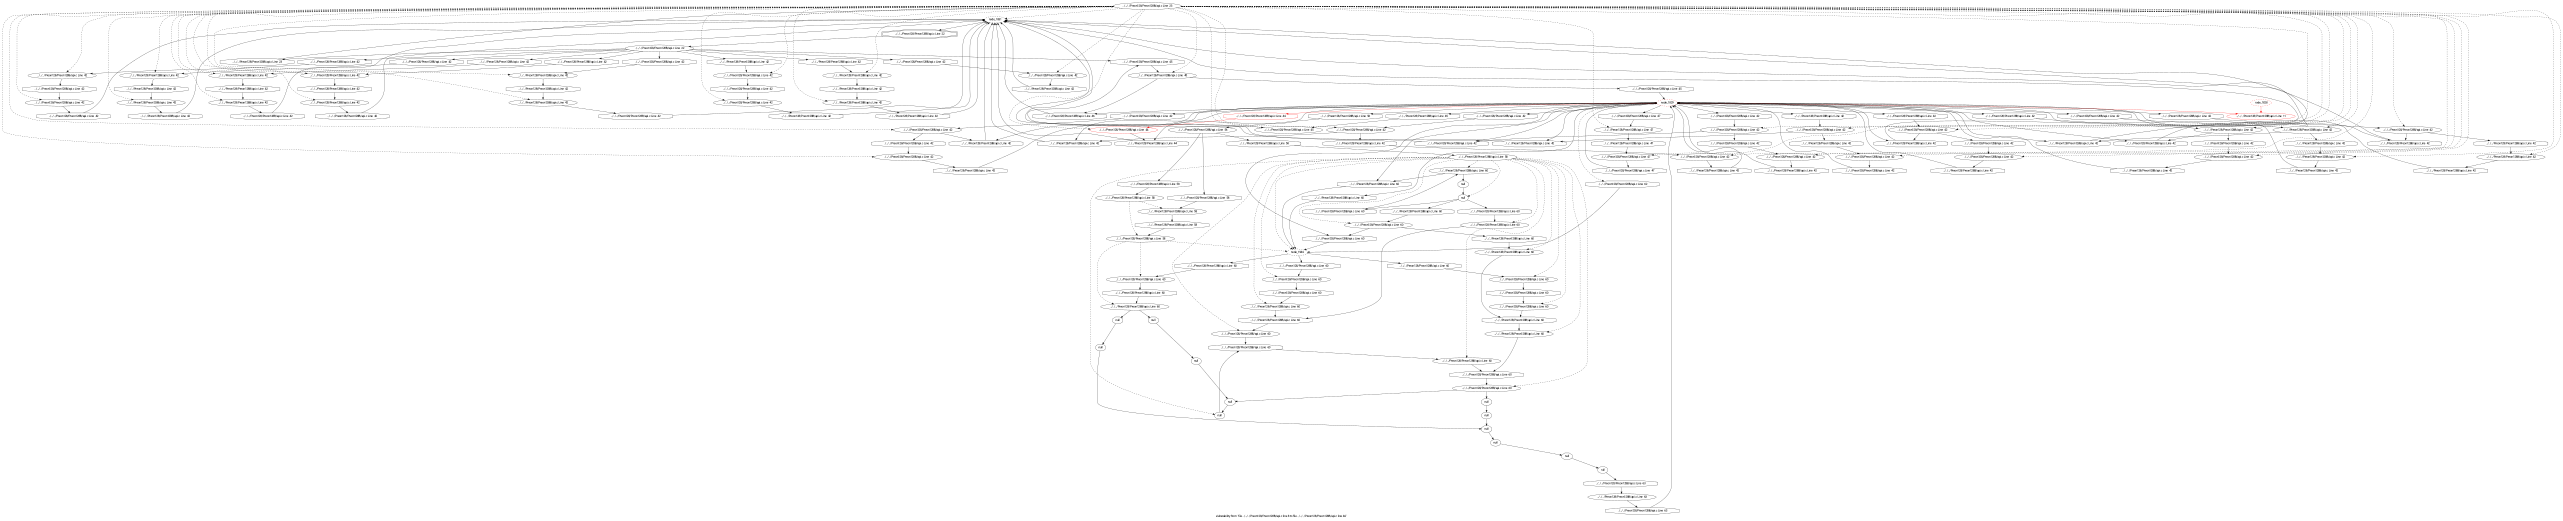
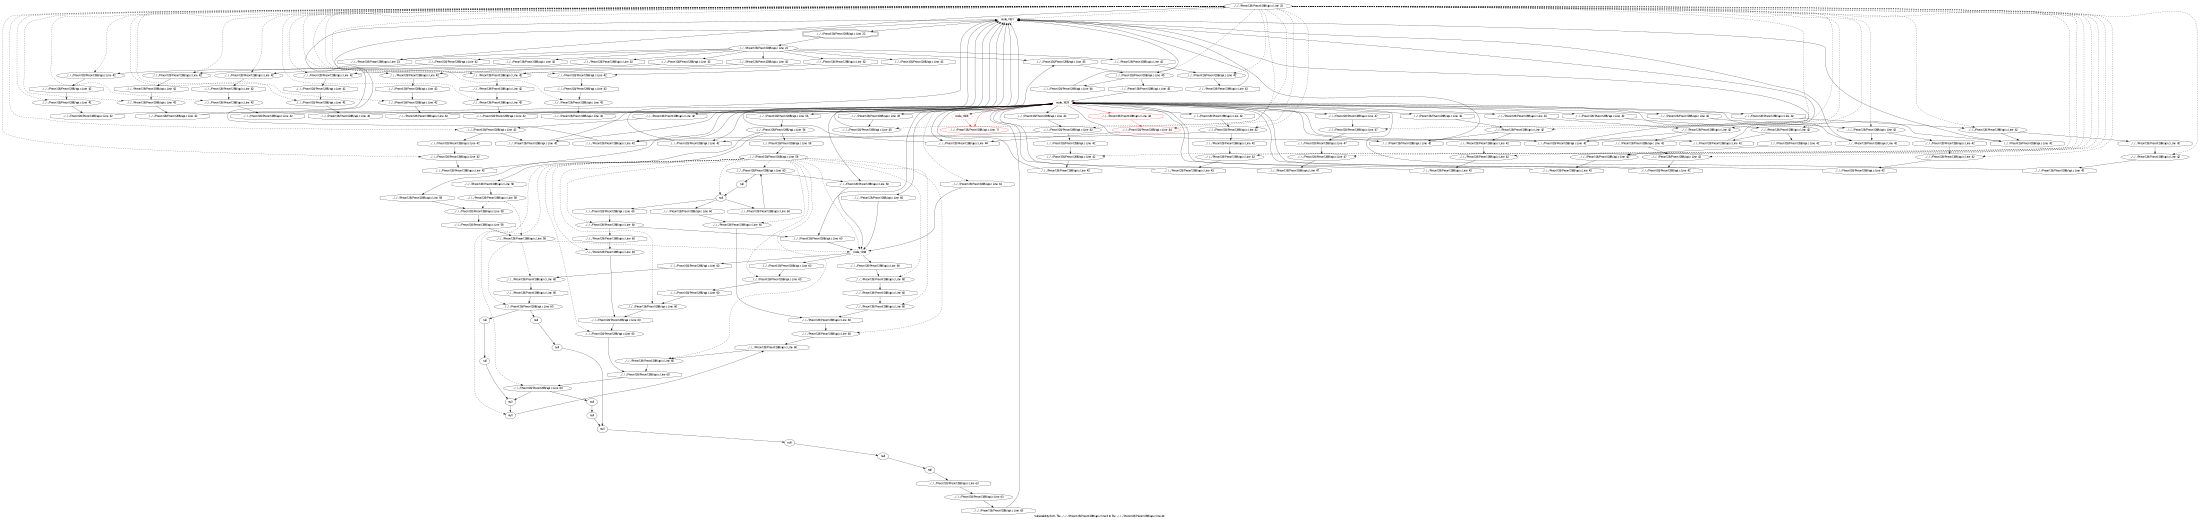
(1377, 106) -> (1012, 108)
